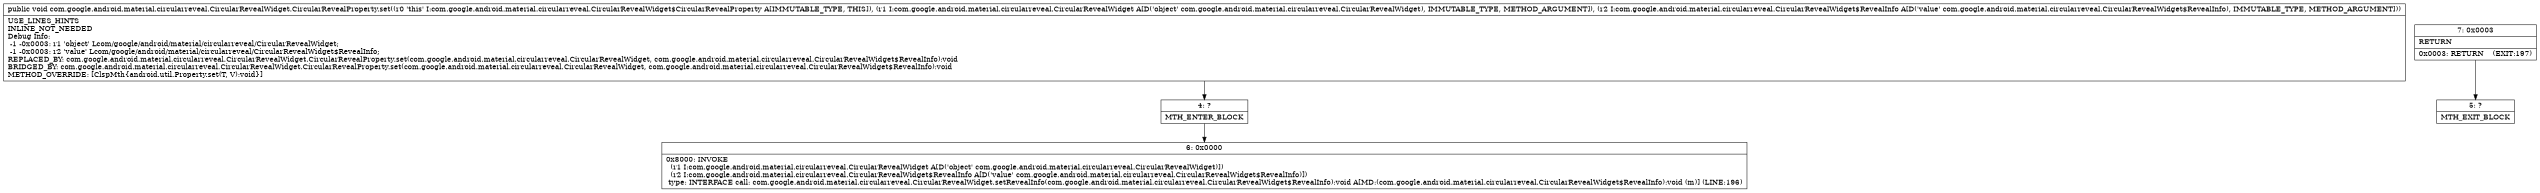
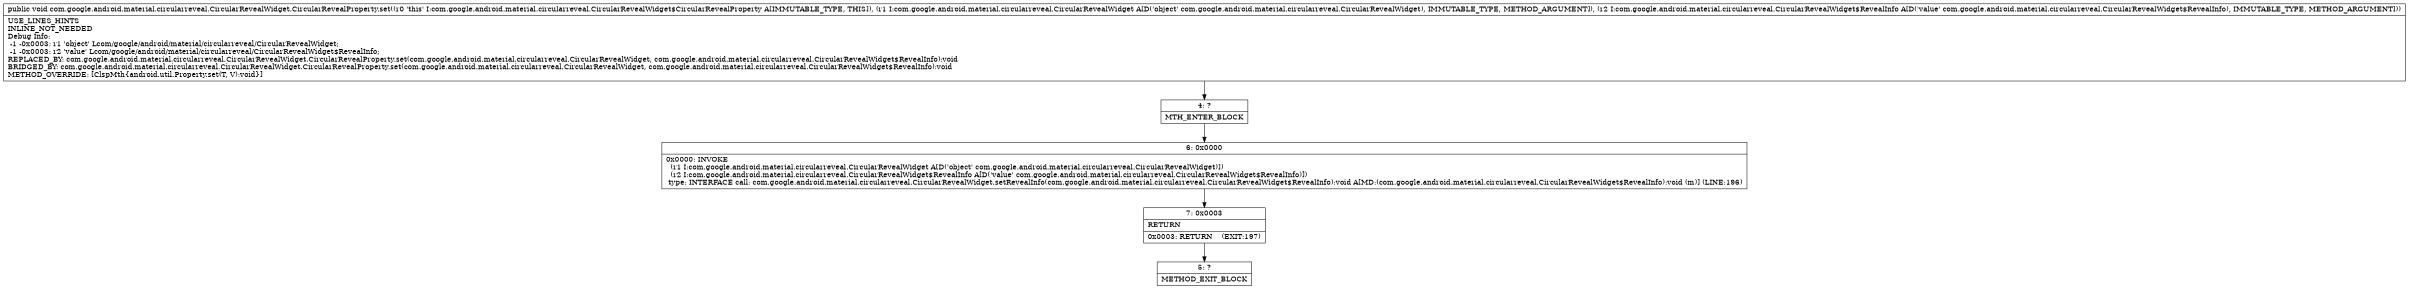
(2476, 117) -> (1204, 279)
(699, 160) -> (699, 160)
none -> (1204, 196)
